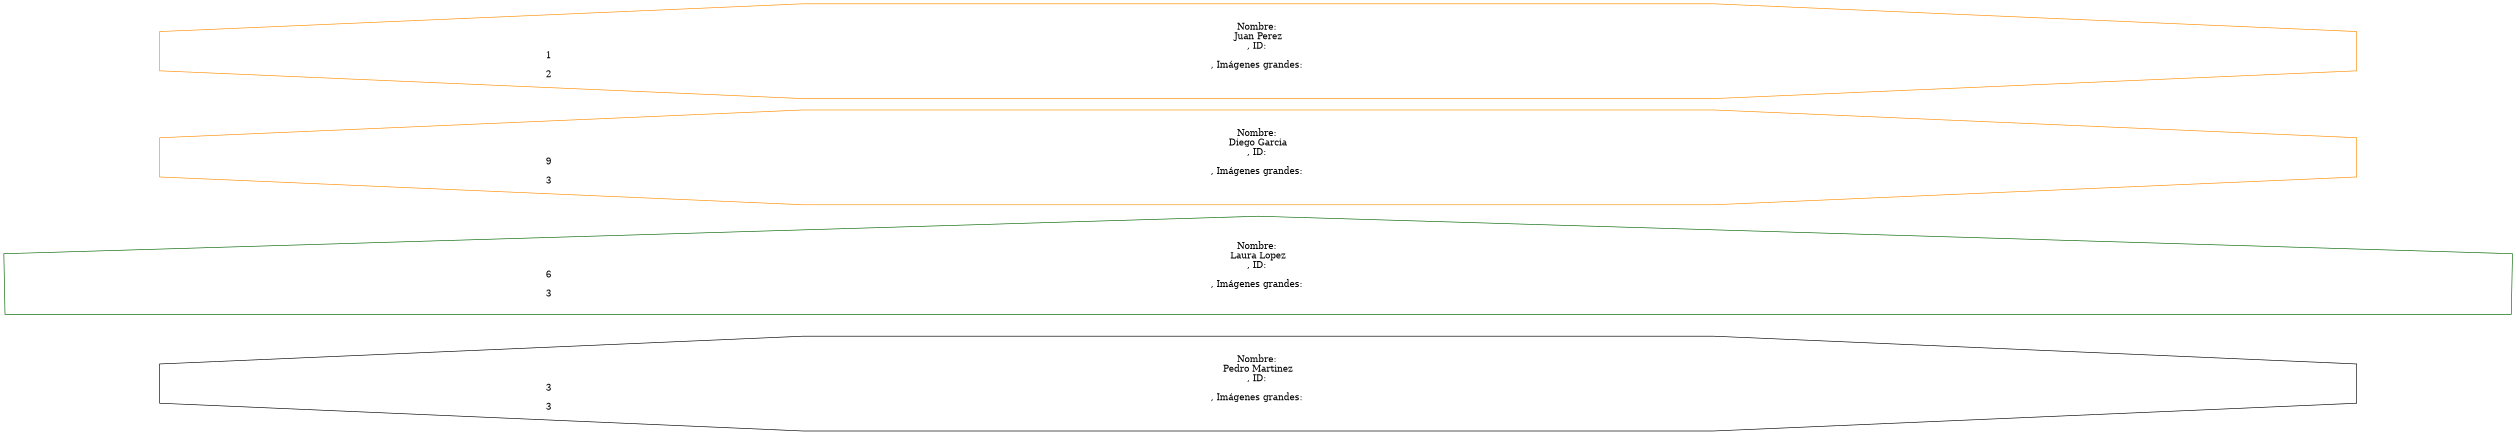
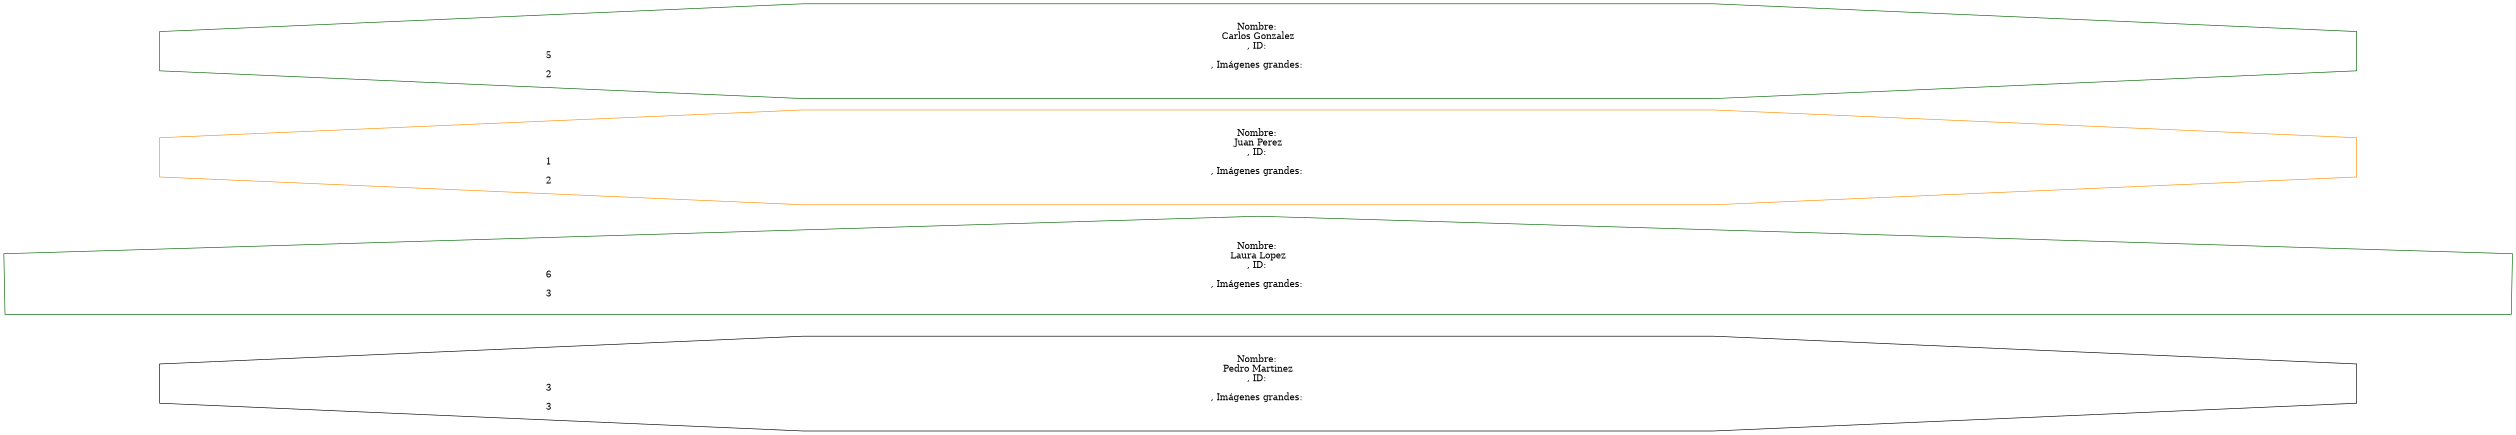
none -> (1258, 51)
(1258, 157) -> none
